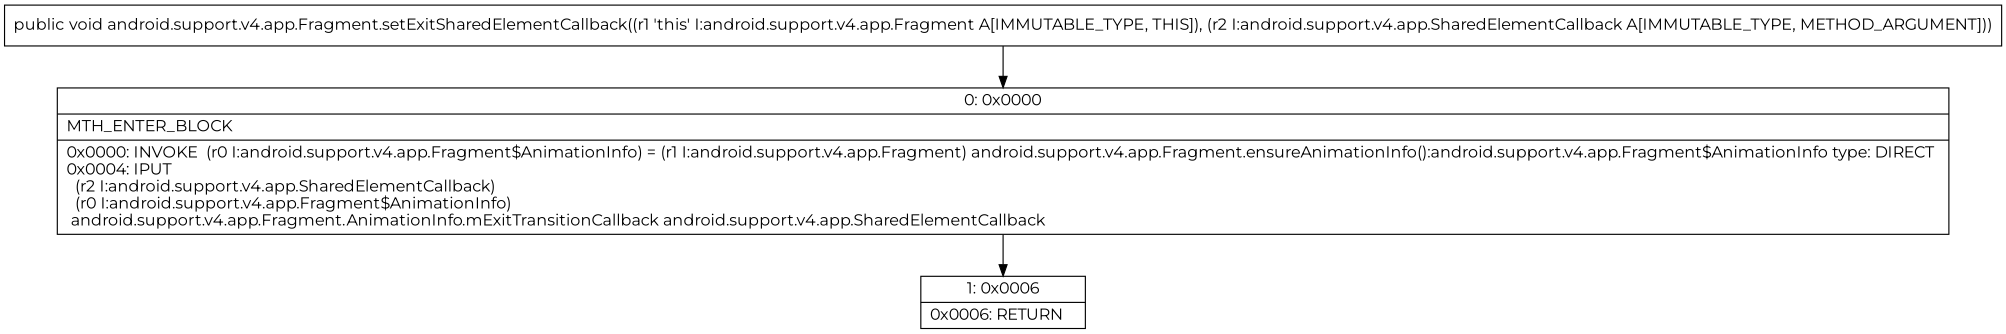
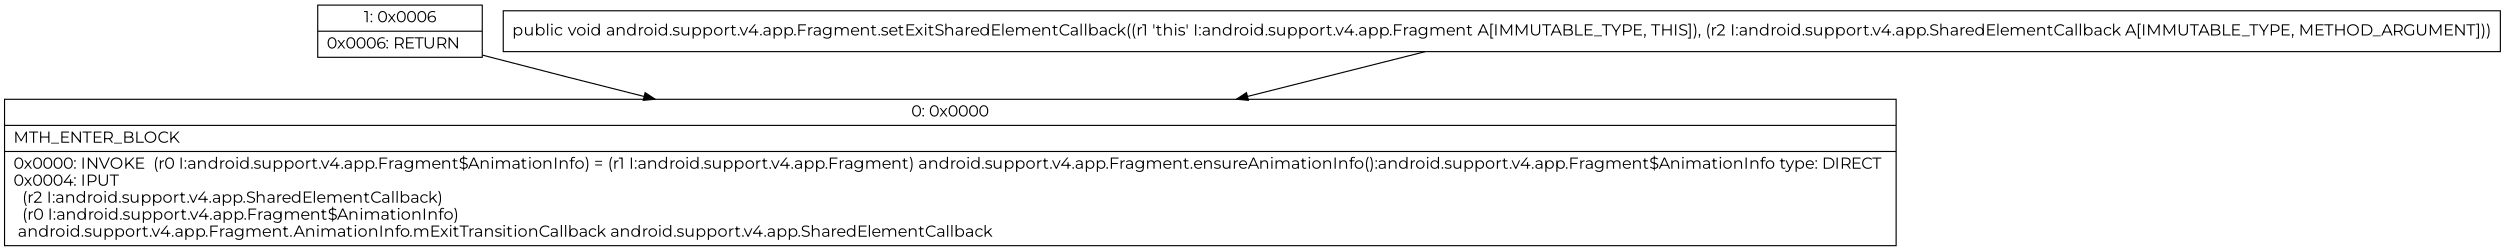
(1003, 250) -> (563, 76)
